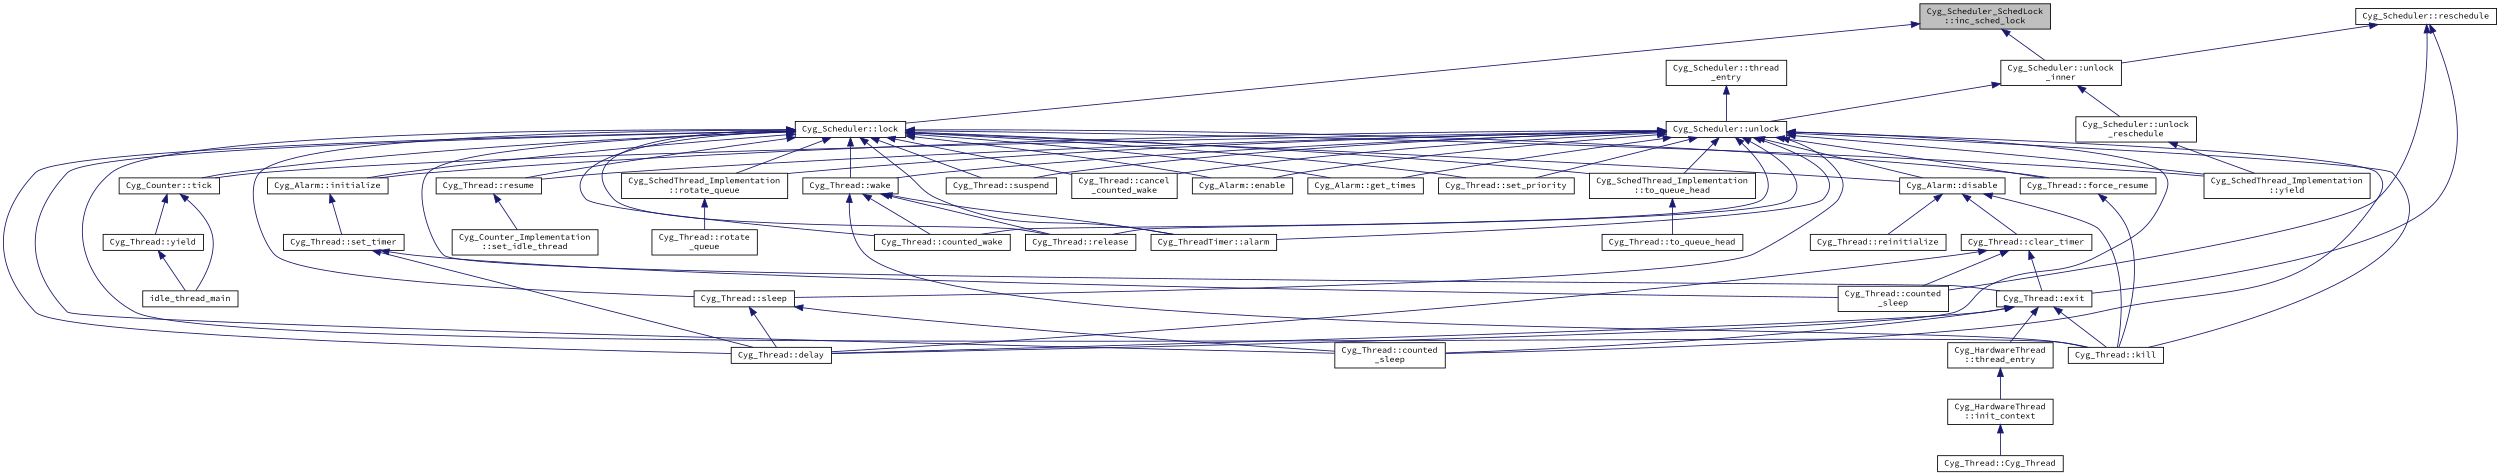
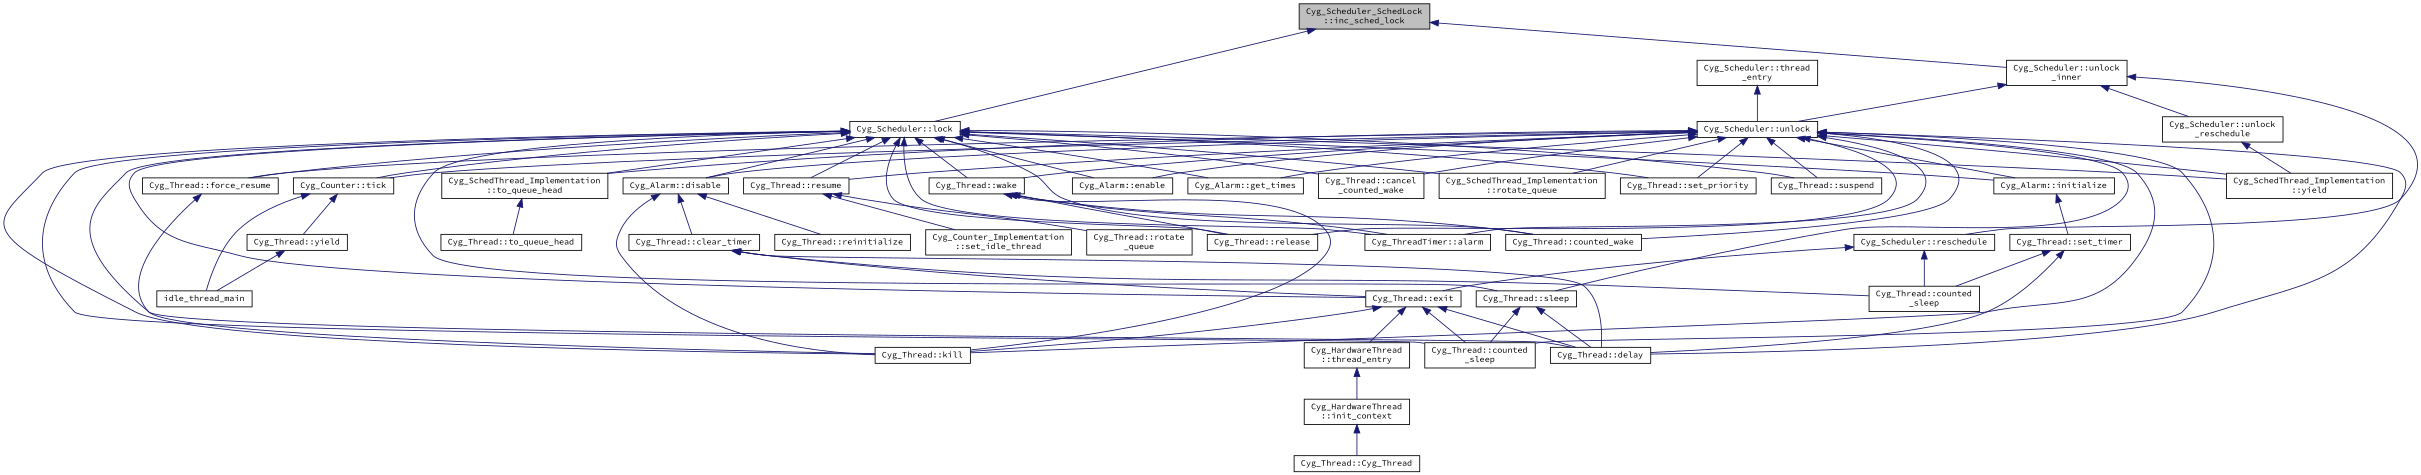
(2246, 44) -> (2357, 213)
(705, 213) -> (964, 213)
